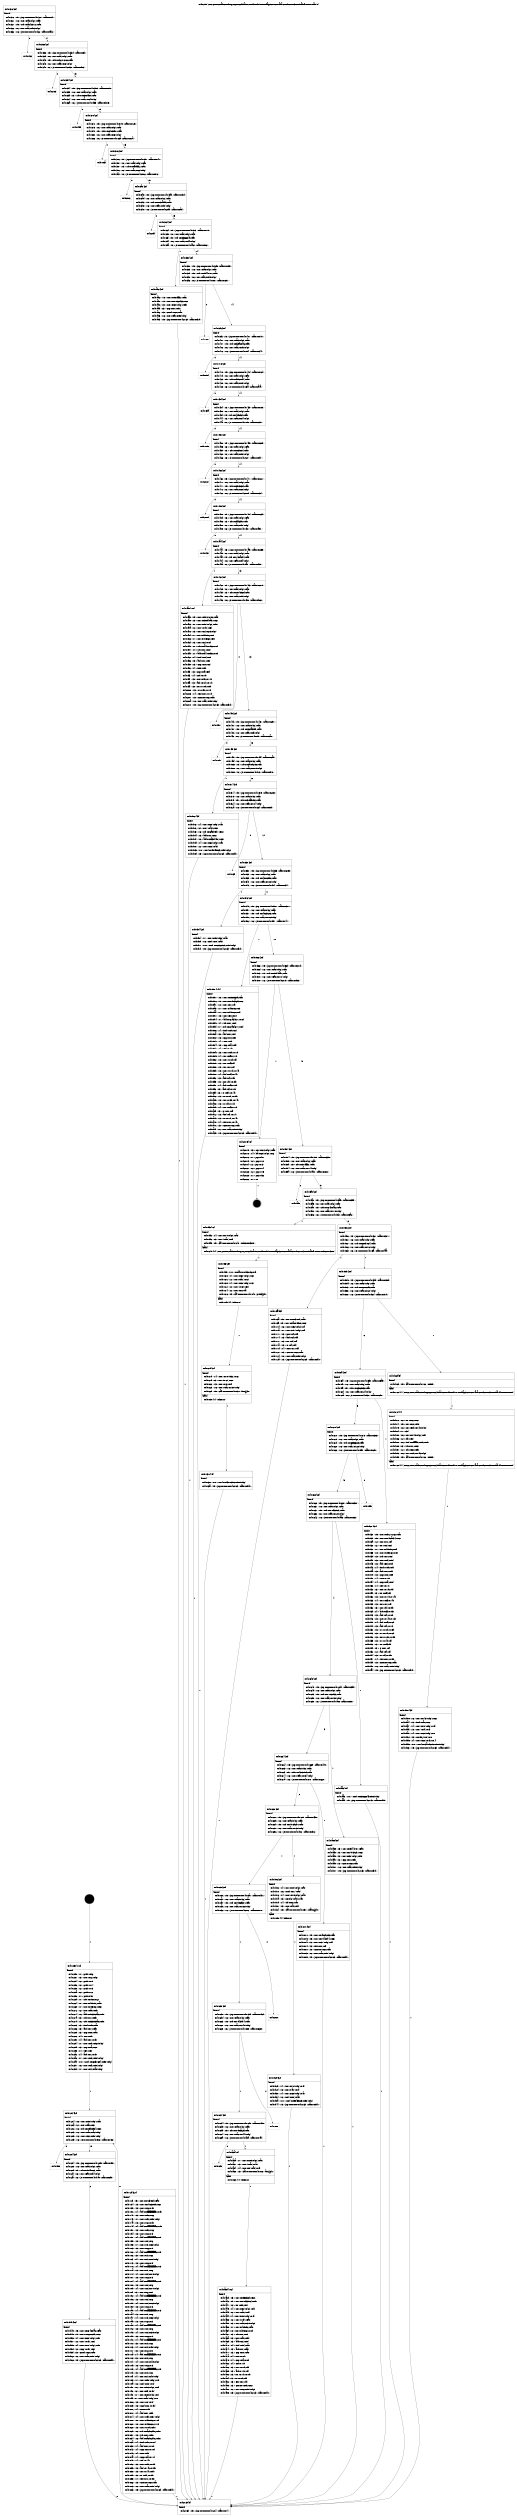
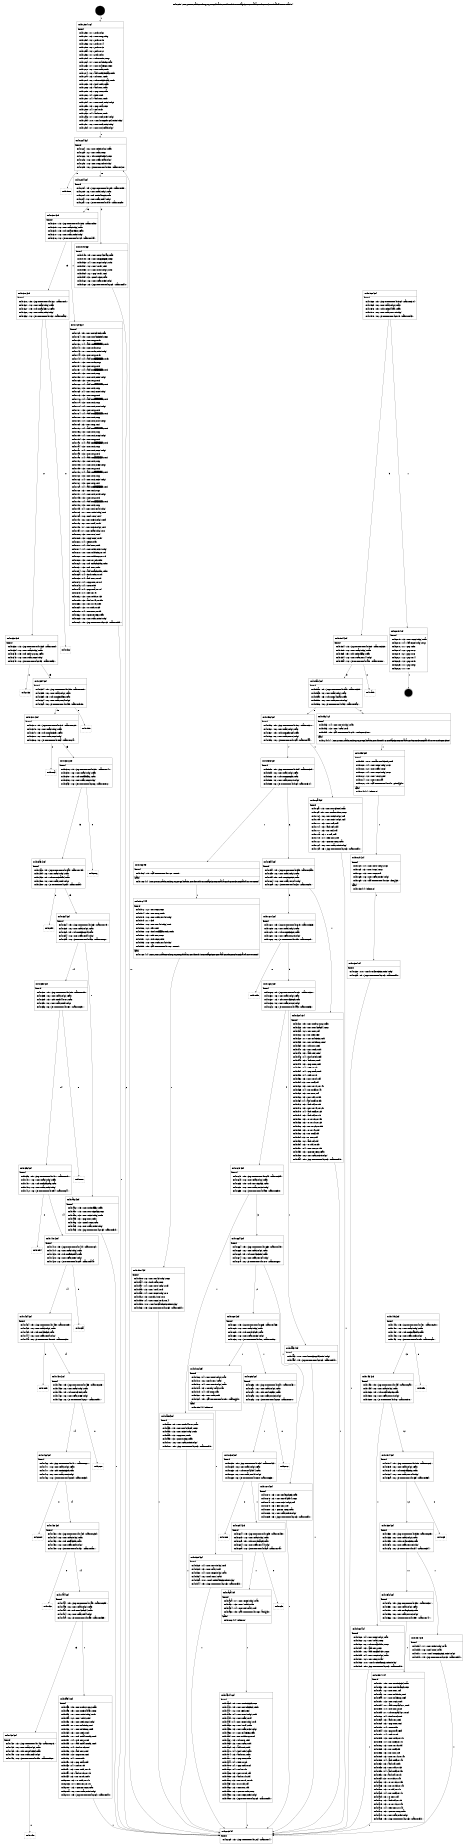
none -> (72, 227)
(244, 656) -> none
(271, 939) -> none
